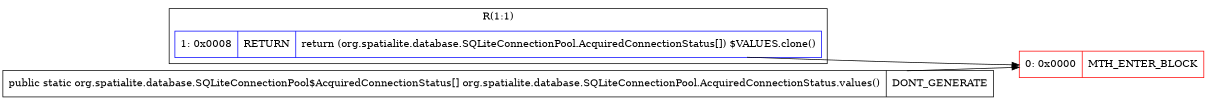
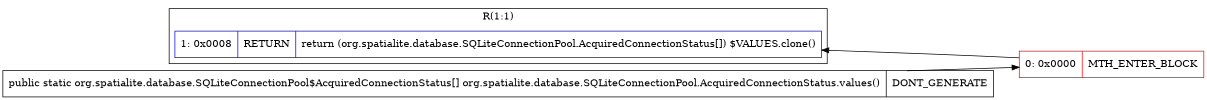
(879, 61) -> (924, 54)
